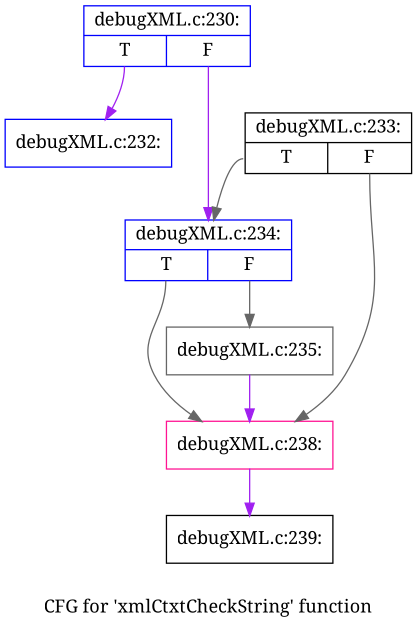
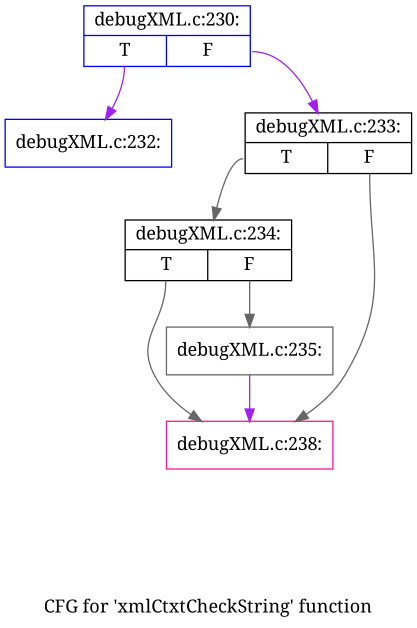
(208, 137) -> (289, 68)
(208, 250) -> (208, 250)
(250, 539) -> none
